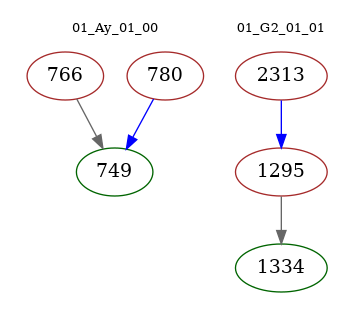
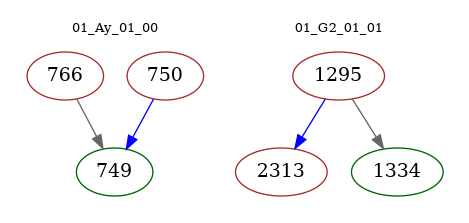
(165, 76) -> (165, 76)
(281, 117) -> (314, 118)
